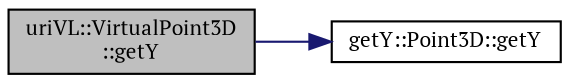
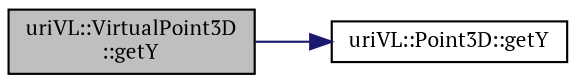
(446, 42) -> (449, 42)
